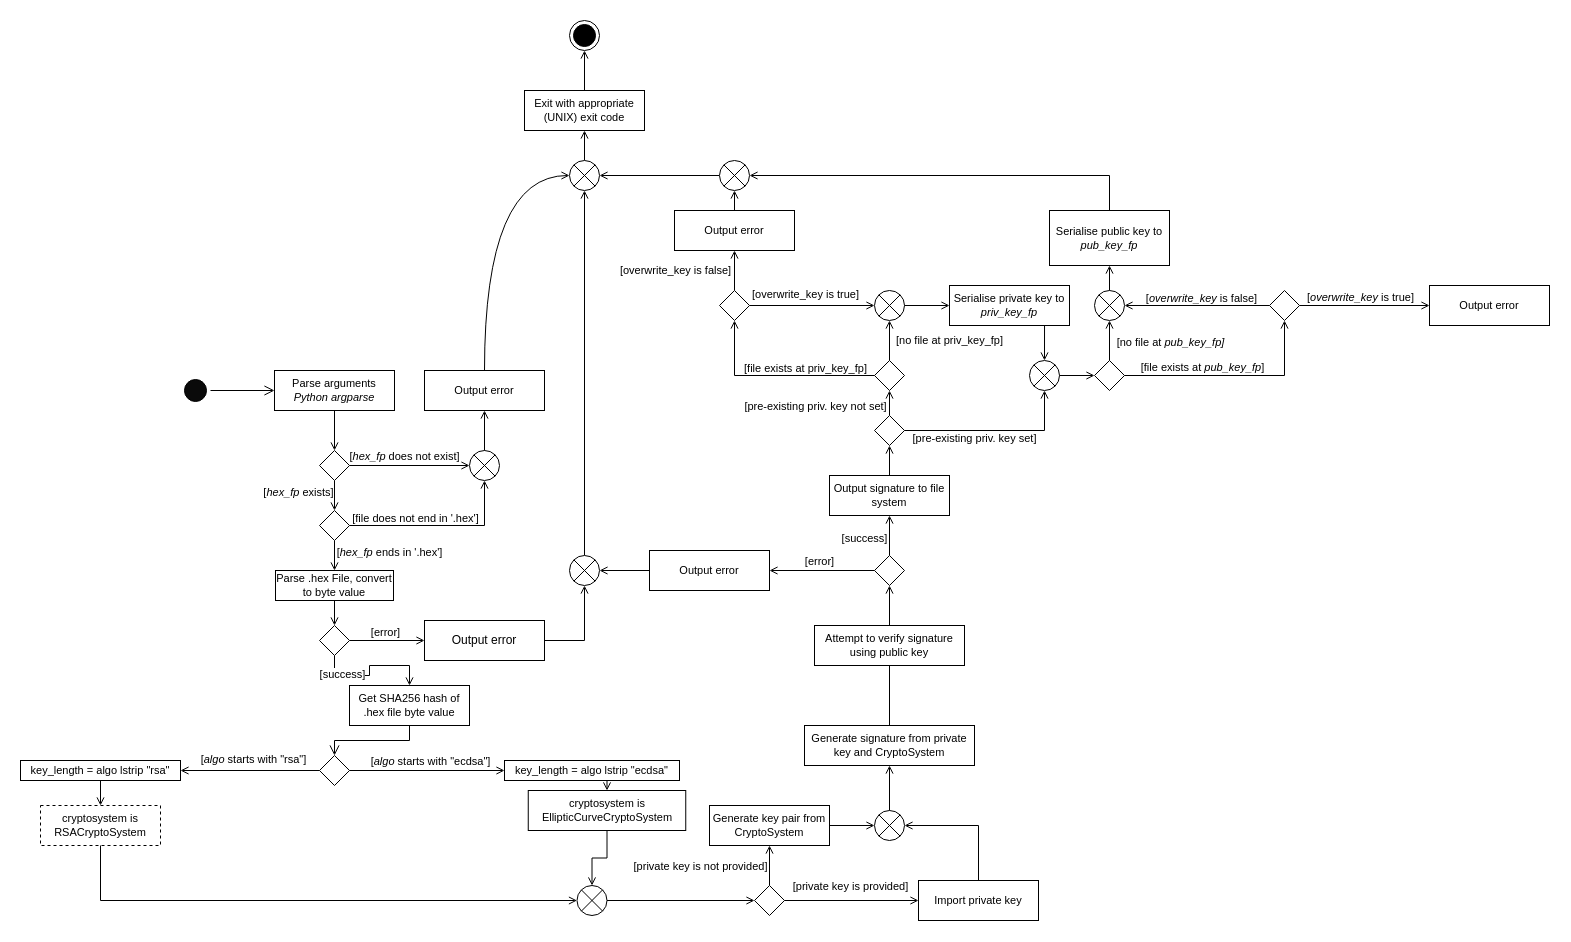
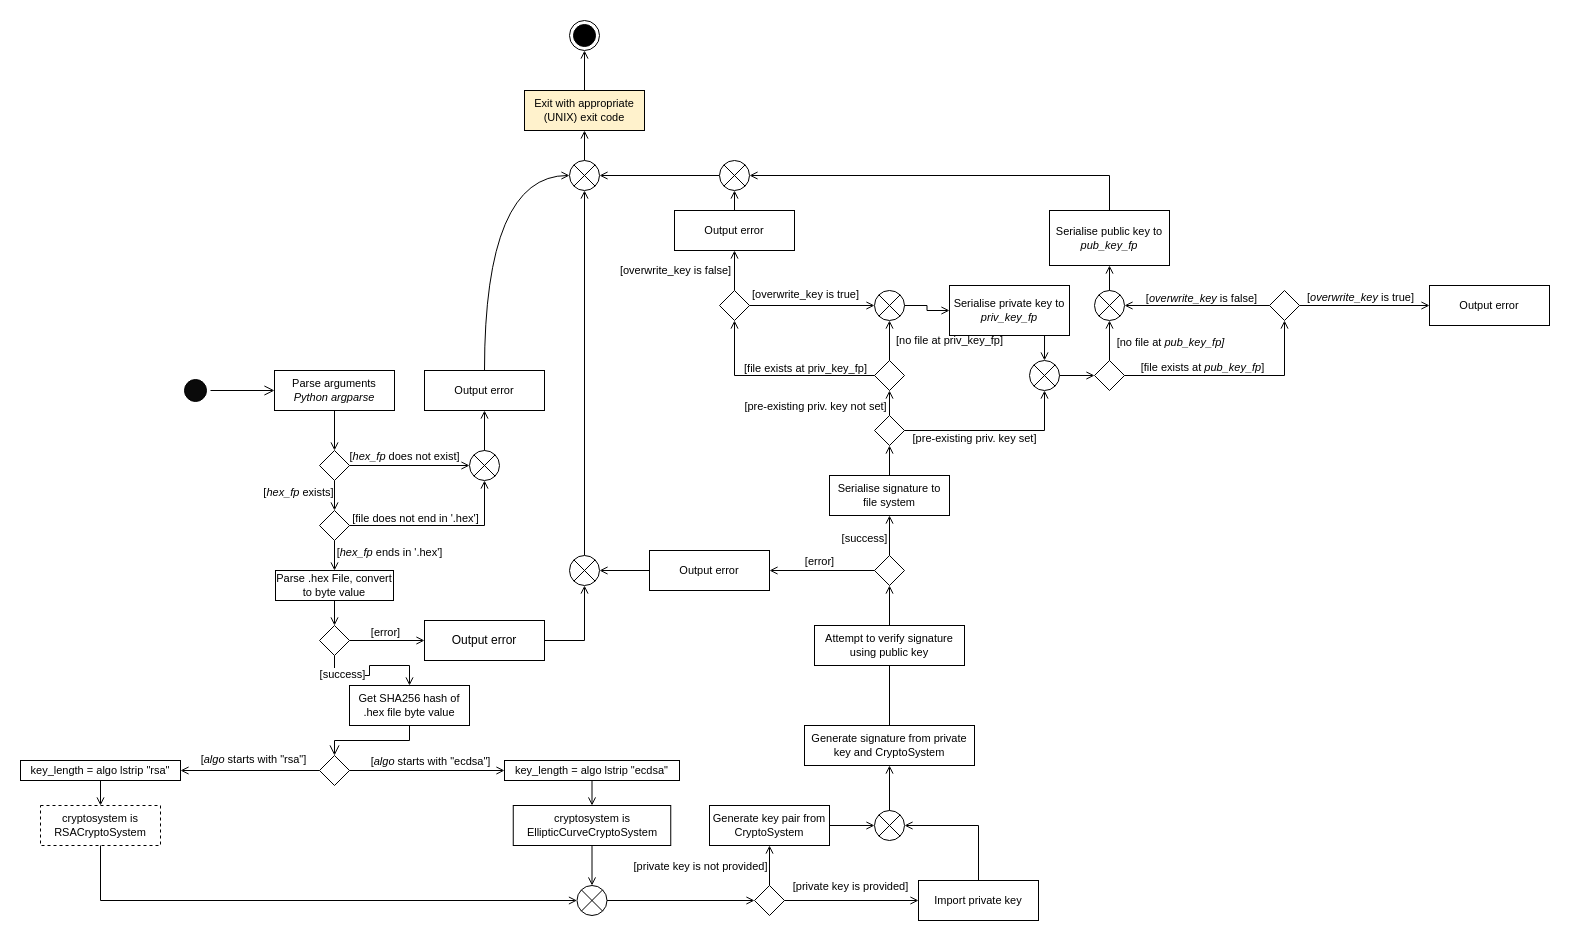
(585, 111) -> (585, 111)
(1010, 306) -> (1010, 311)
(890, 496) -> (890, 496)
(607, 811) -> (592, 826)
